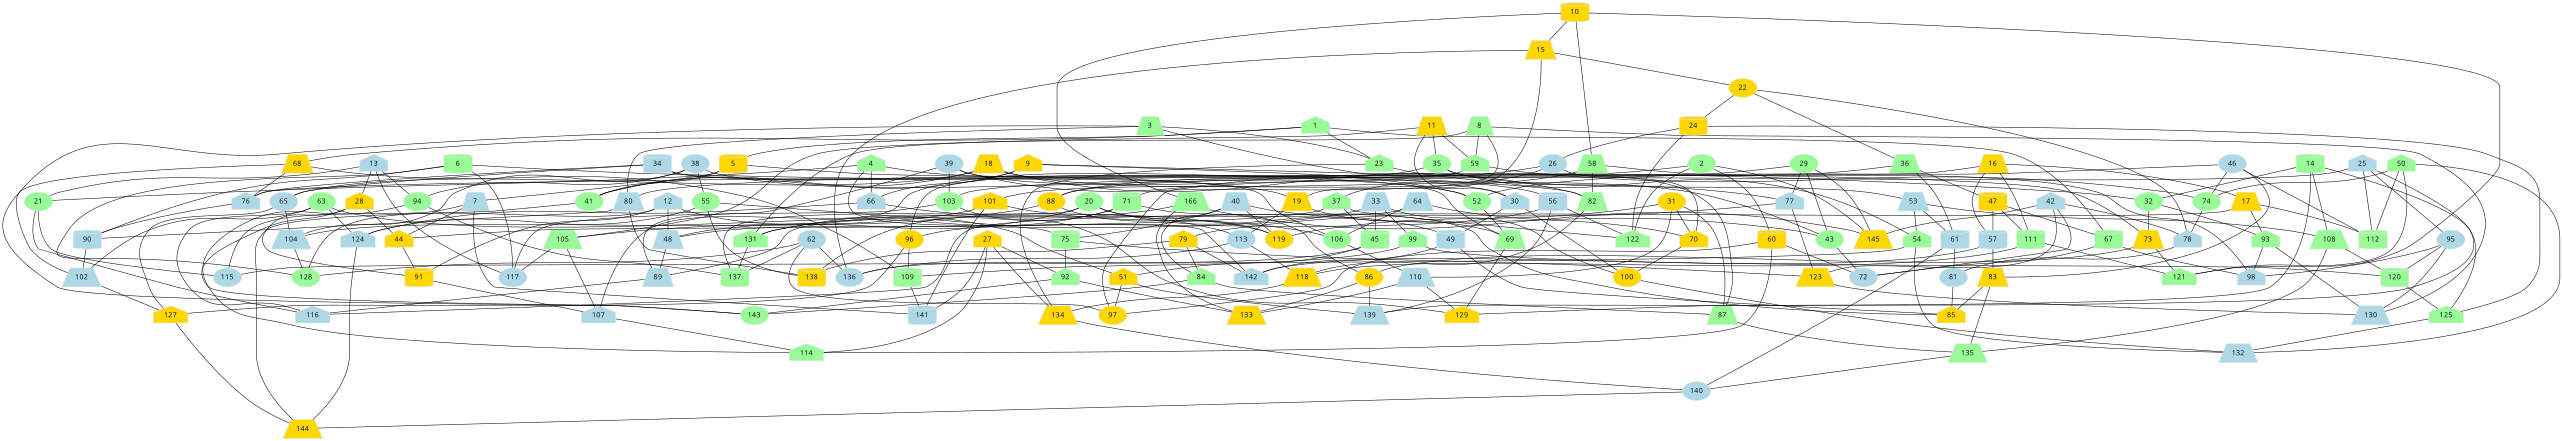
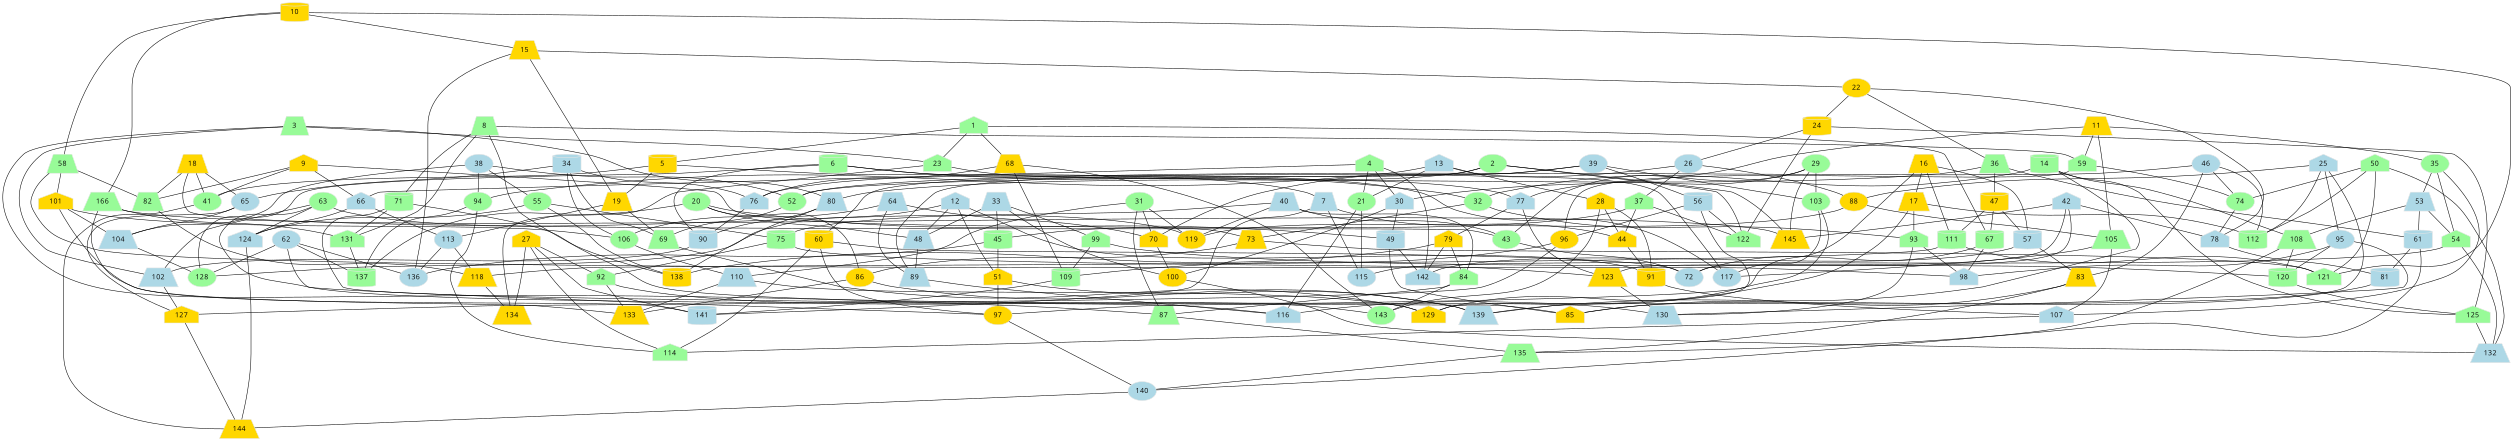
(1672, 202) -> (1140, 202)
(1953, 277) -> (2385, 277)
(1378, 364) -> (1070, 353)
